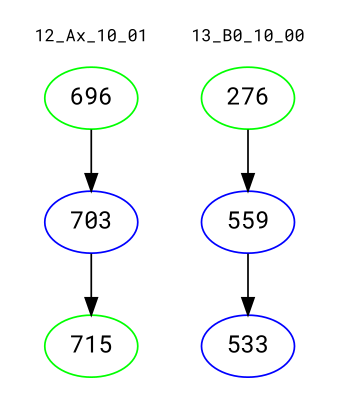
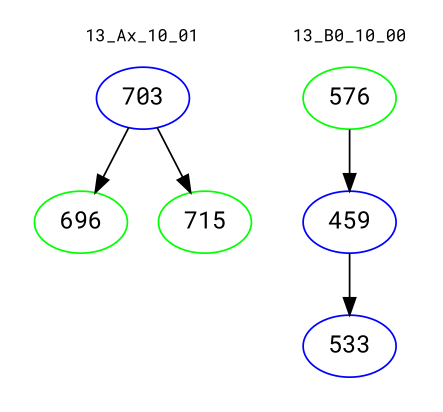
(92, 37) -> (143, 37)
(248, 98) -> (350, 98)
(91, 152) -> (116, 152)
(248, 222) -> (350, 222)
